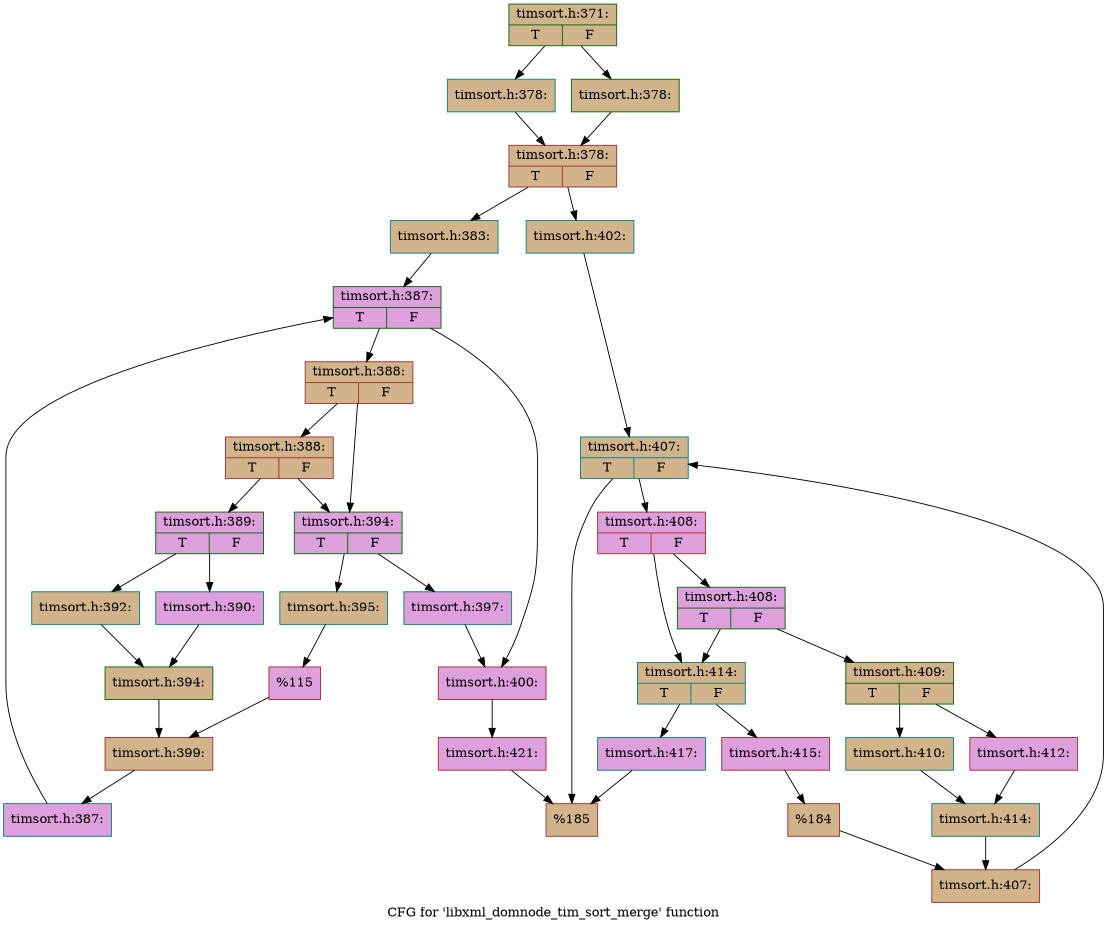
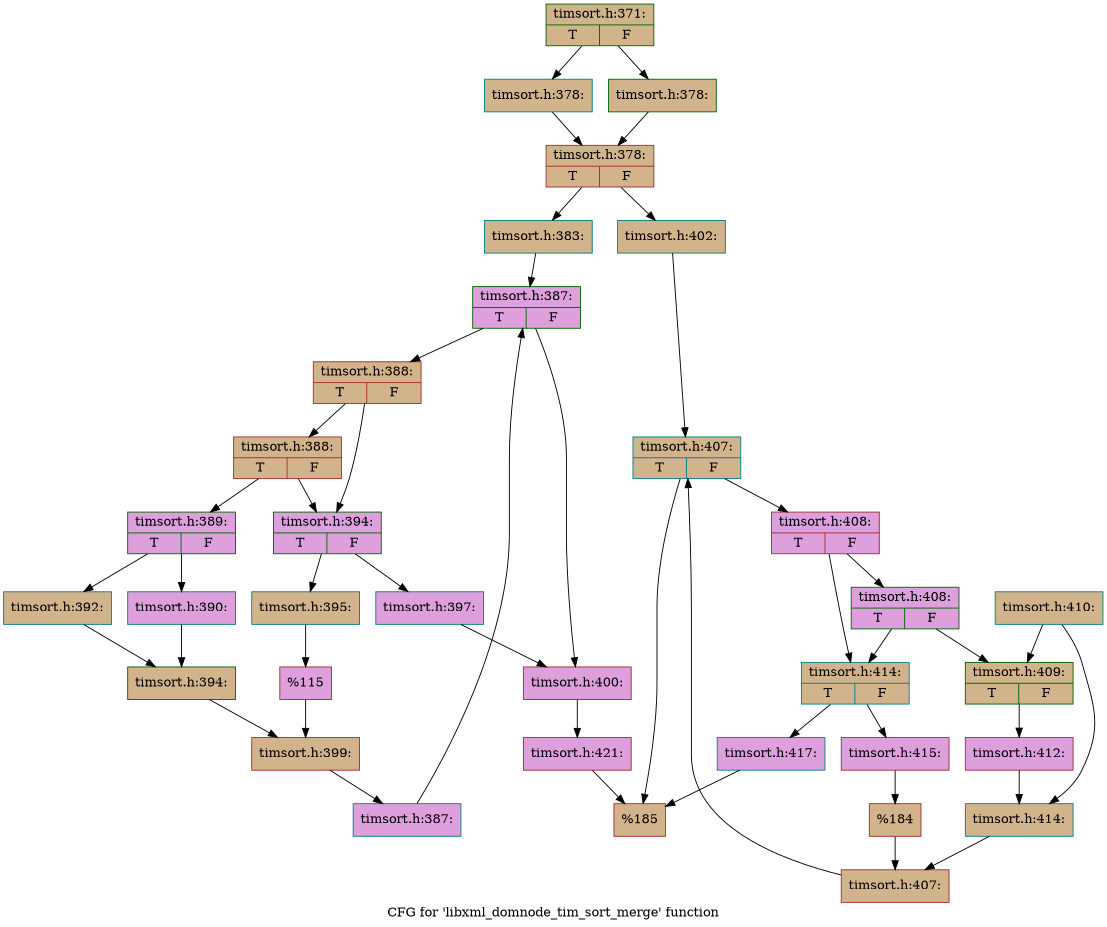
(900, 716) -> (1037, 639)
